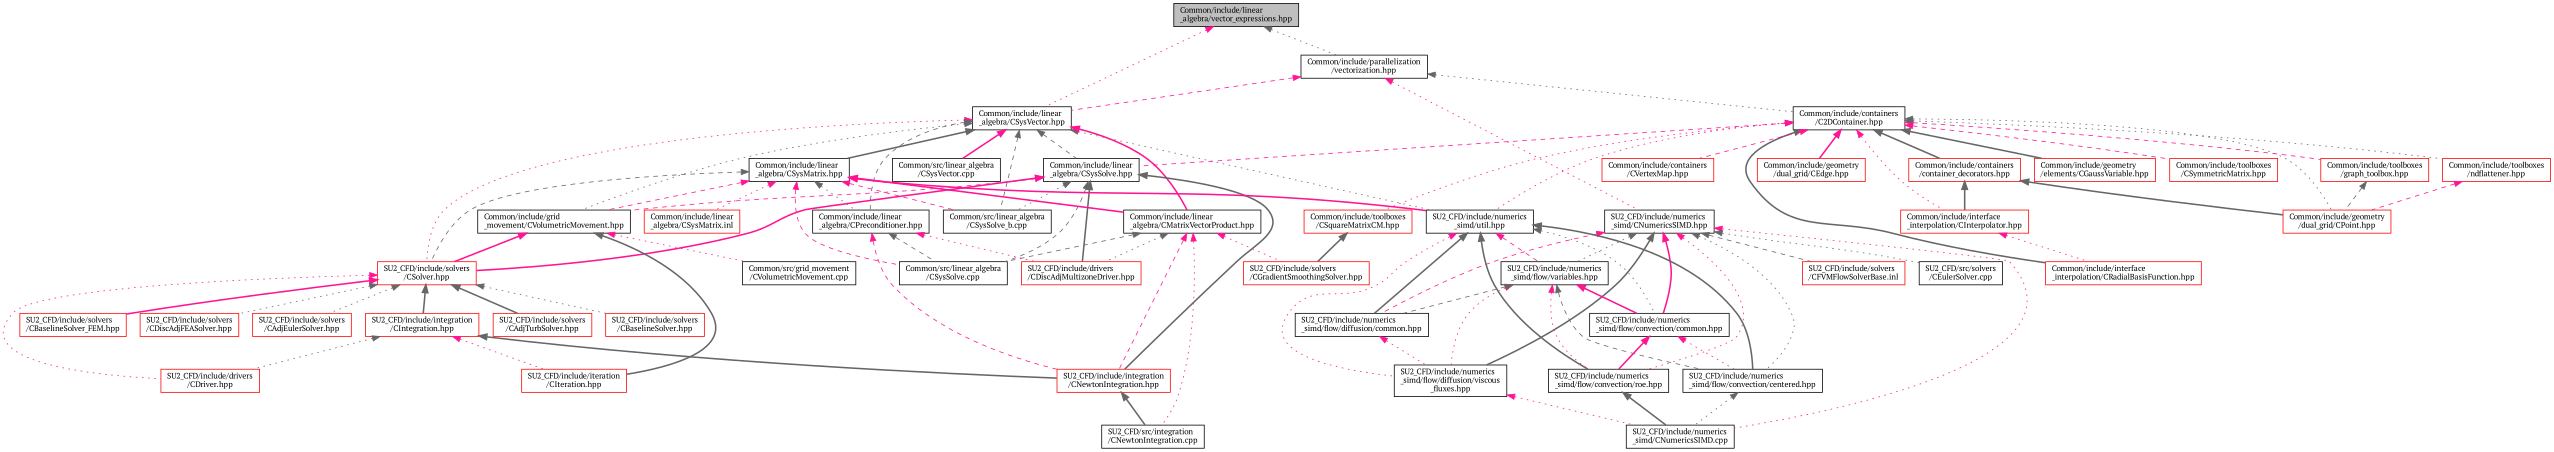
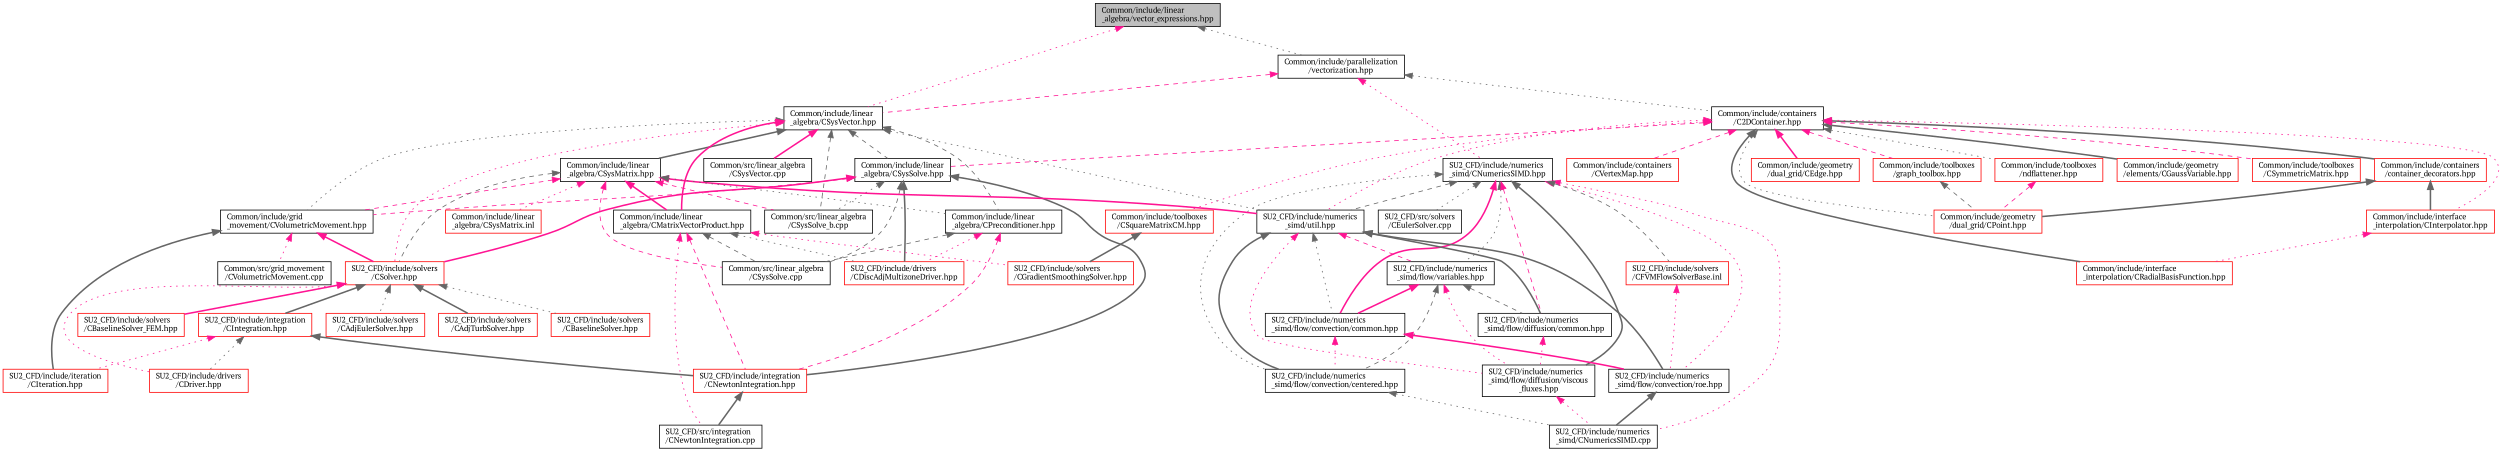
none -> (1400, 197)
(189, 325) -> none
(1557, 337) -> (1674, 331)
